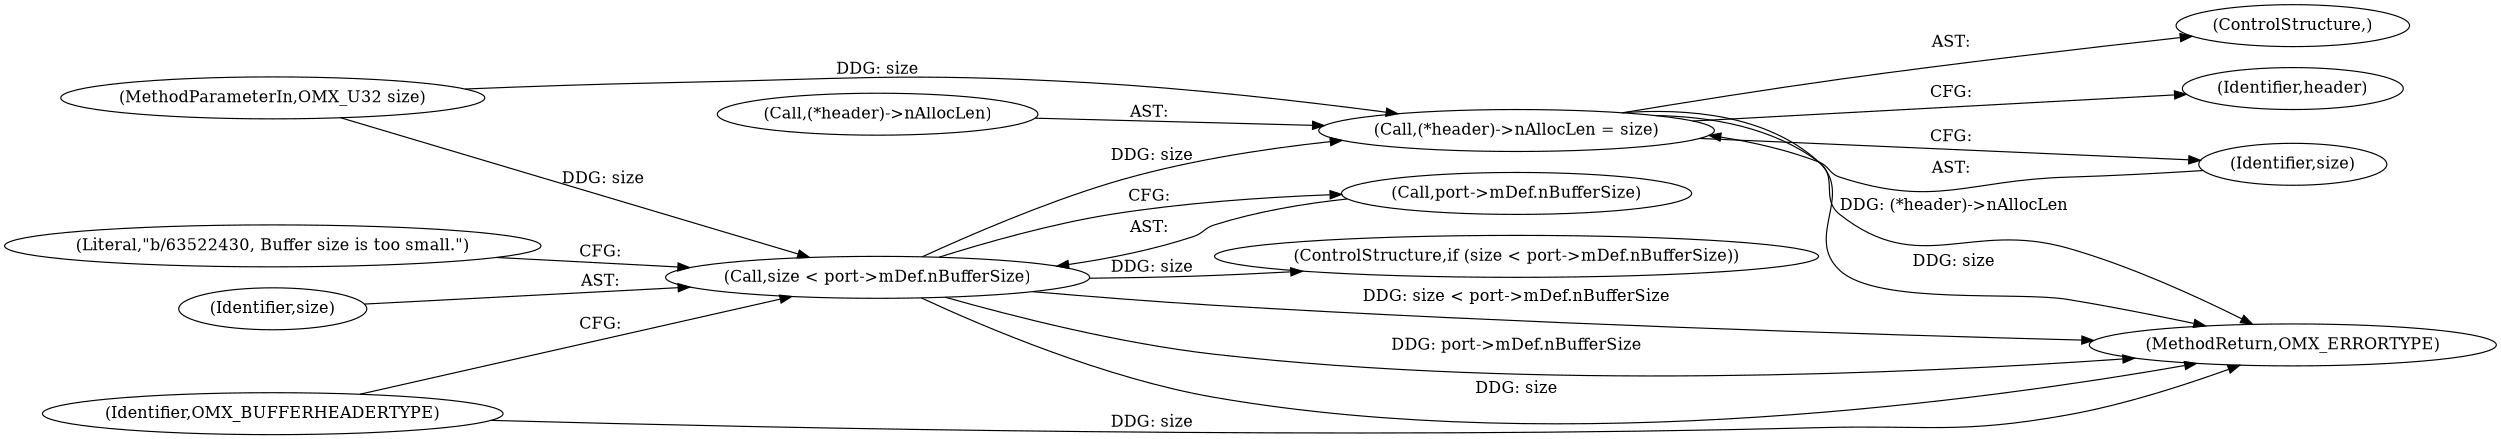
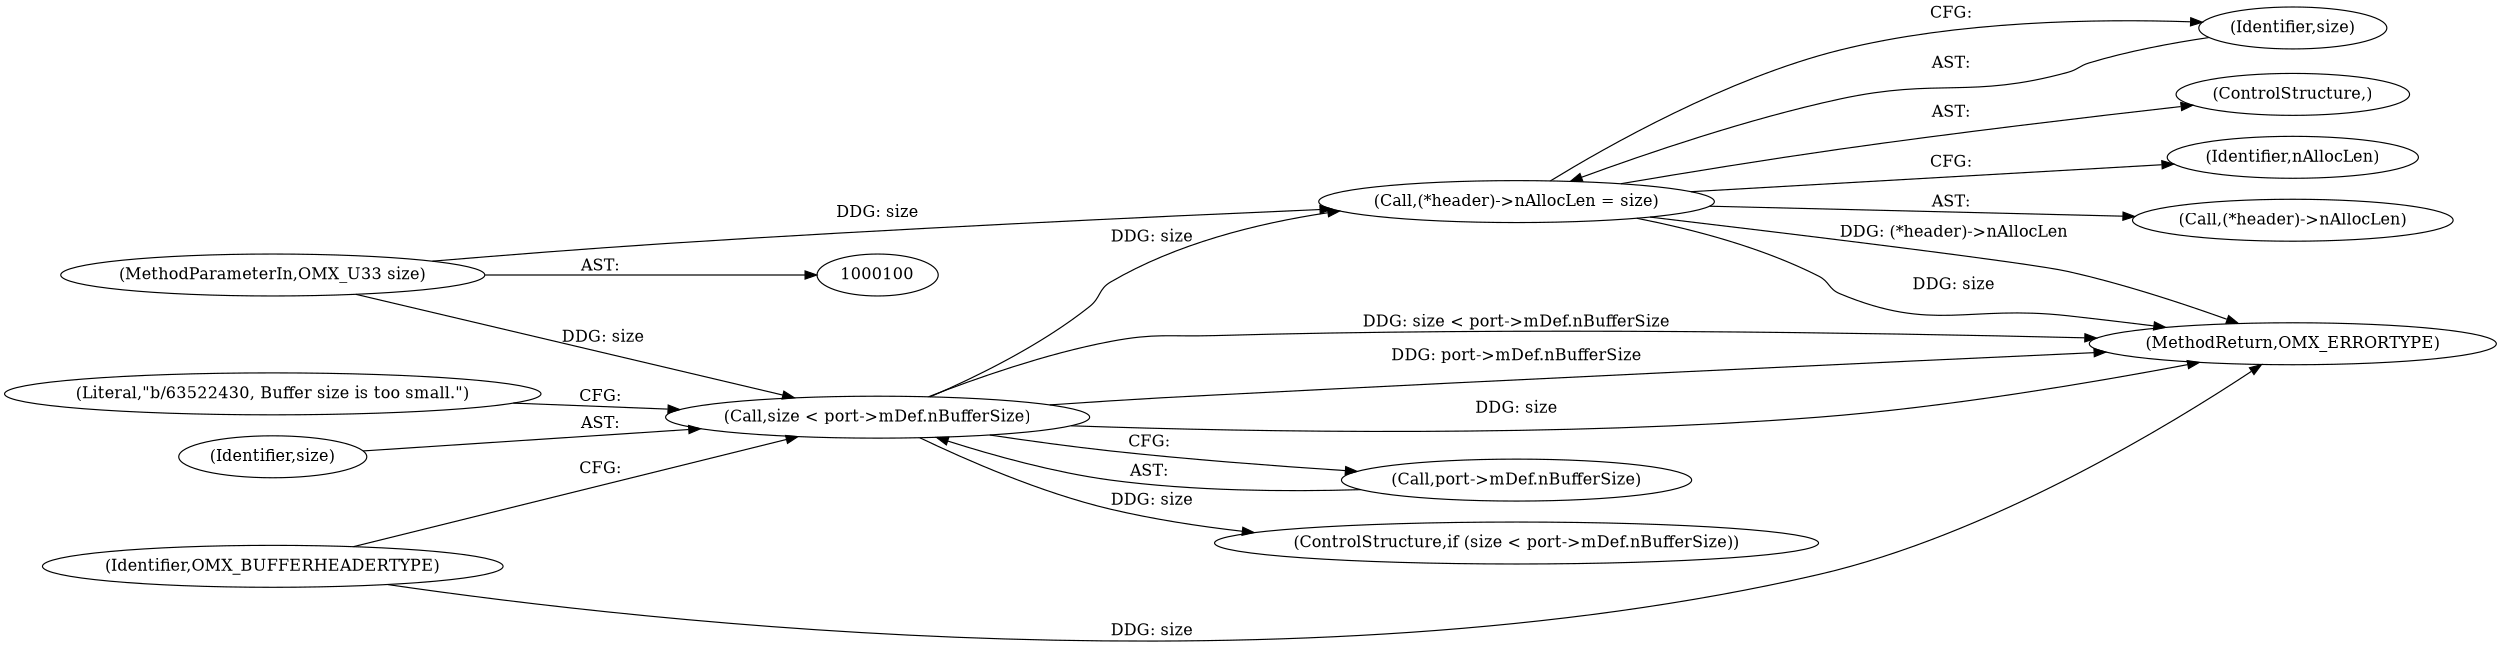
(2293, 89) -> (2293, 157)
(273, 98) -> (273, 275)
(1174, 122) -> (1916, 211)
none -> (878, 275)
